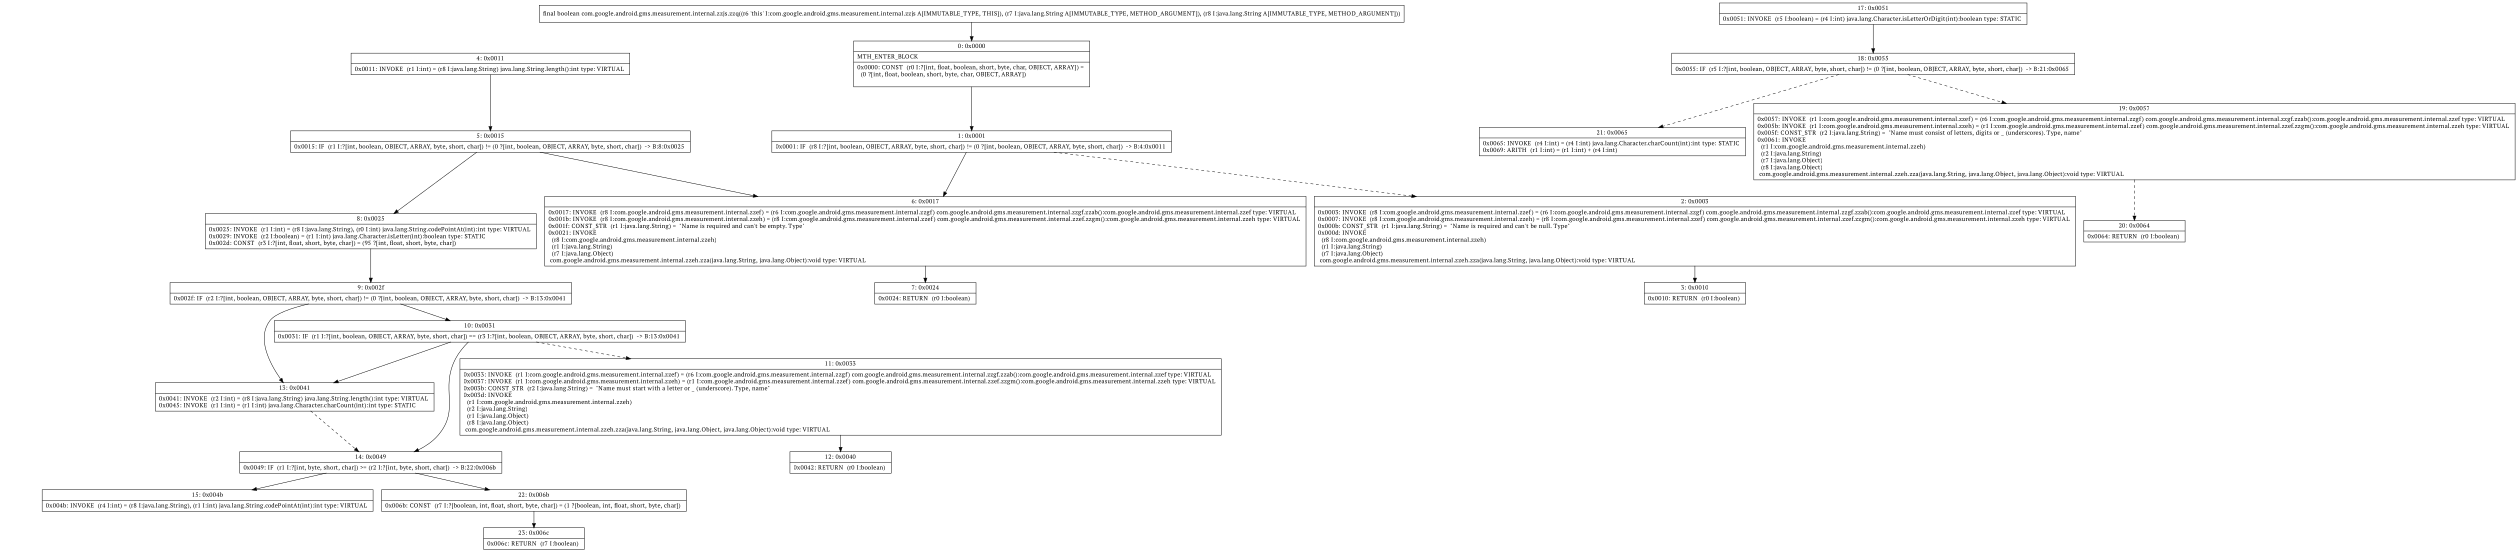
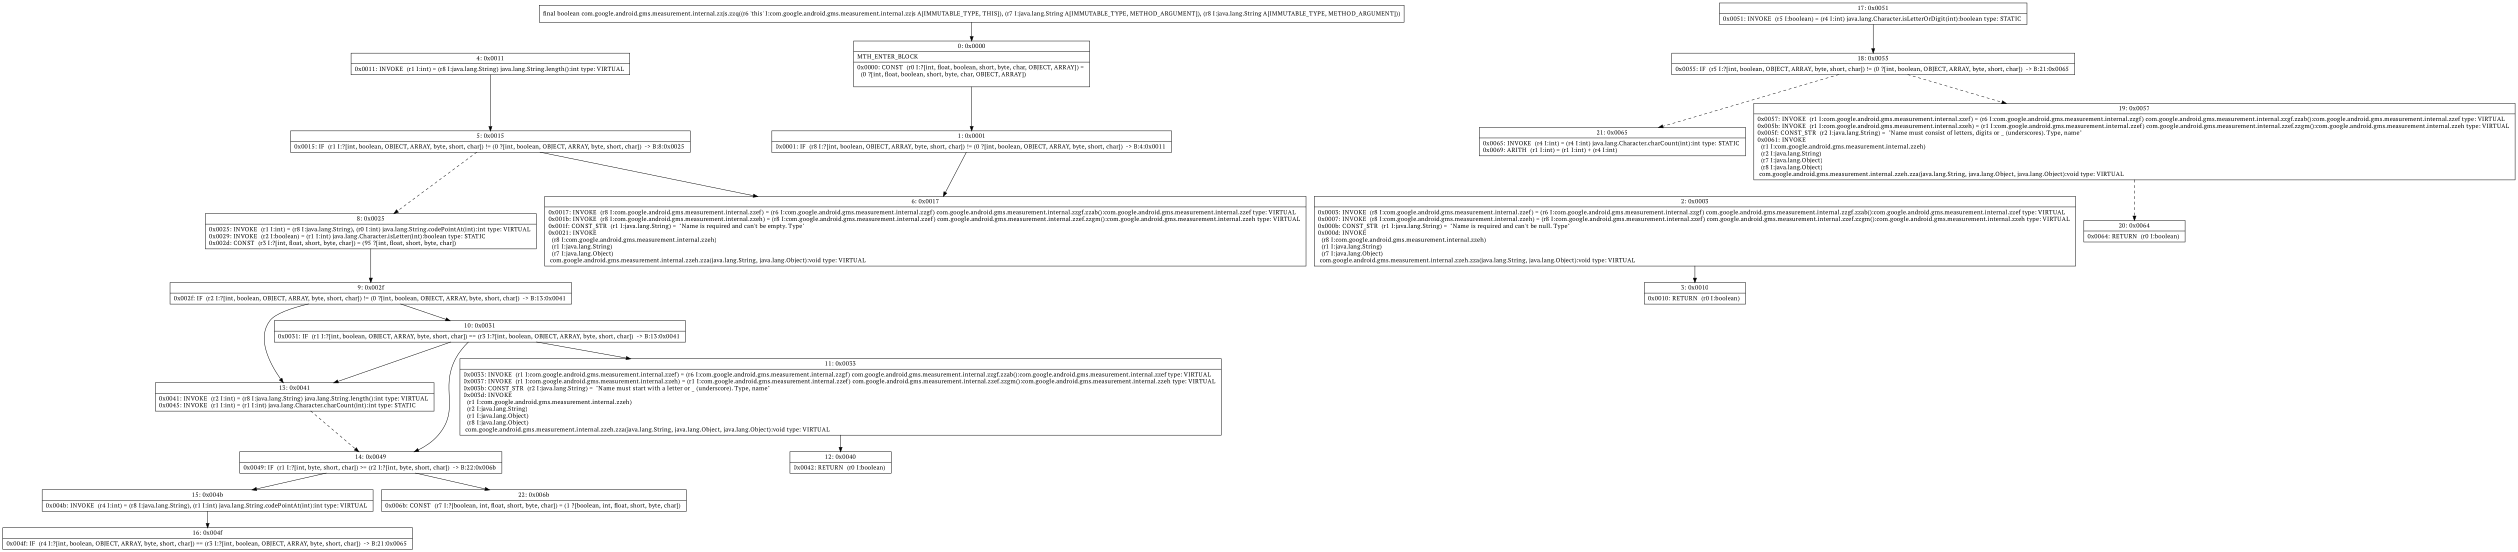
(1233, 174) -> none
(437, 182) -> (437, 182)
(925, 293) -> none
(581, 350) -> (581, 350)
none -> (208, 539)
(534, 539) -> none
